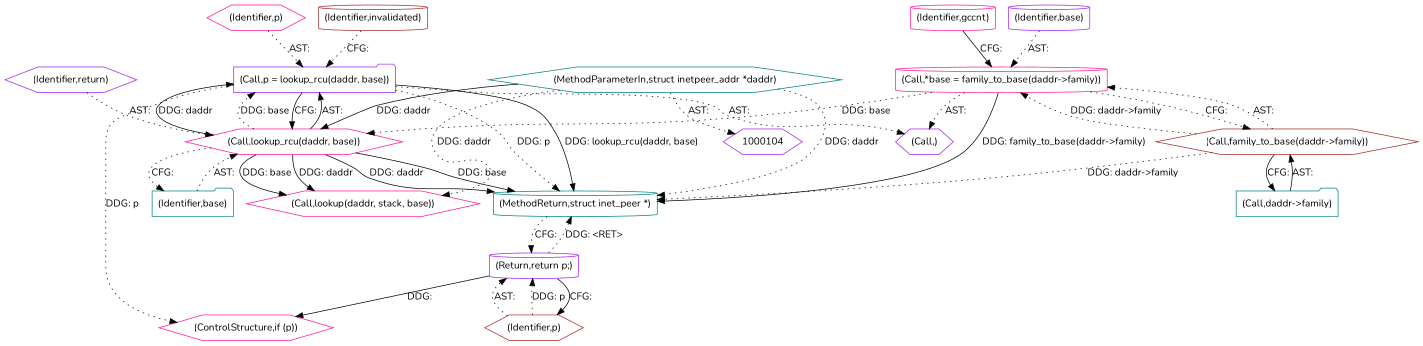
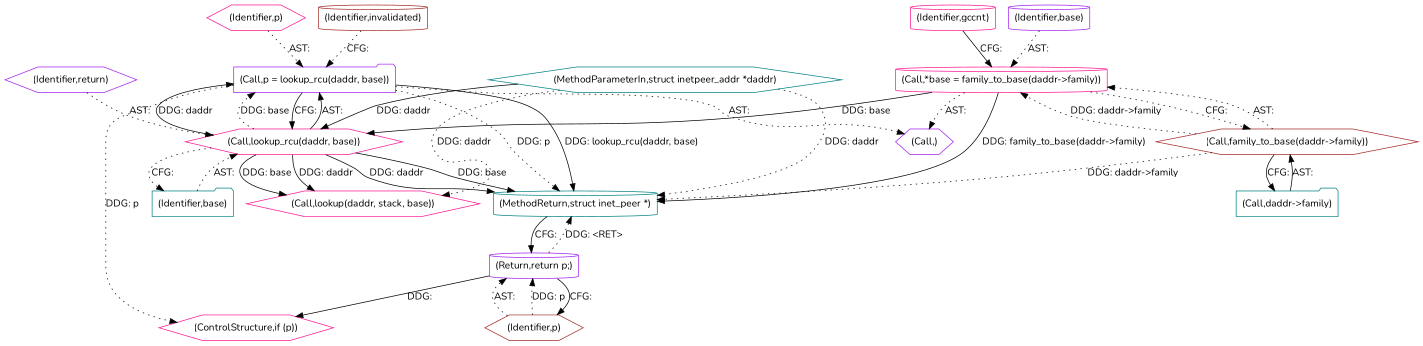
(654, 123) -> (654, 123)
(763, 142) -> none
(535, 229) -> (535, 229)
